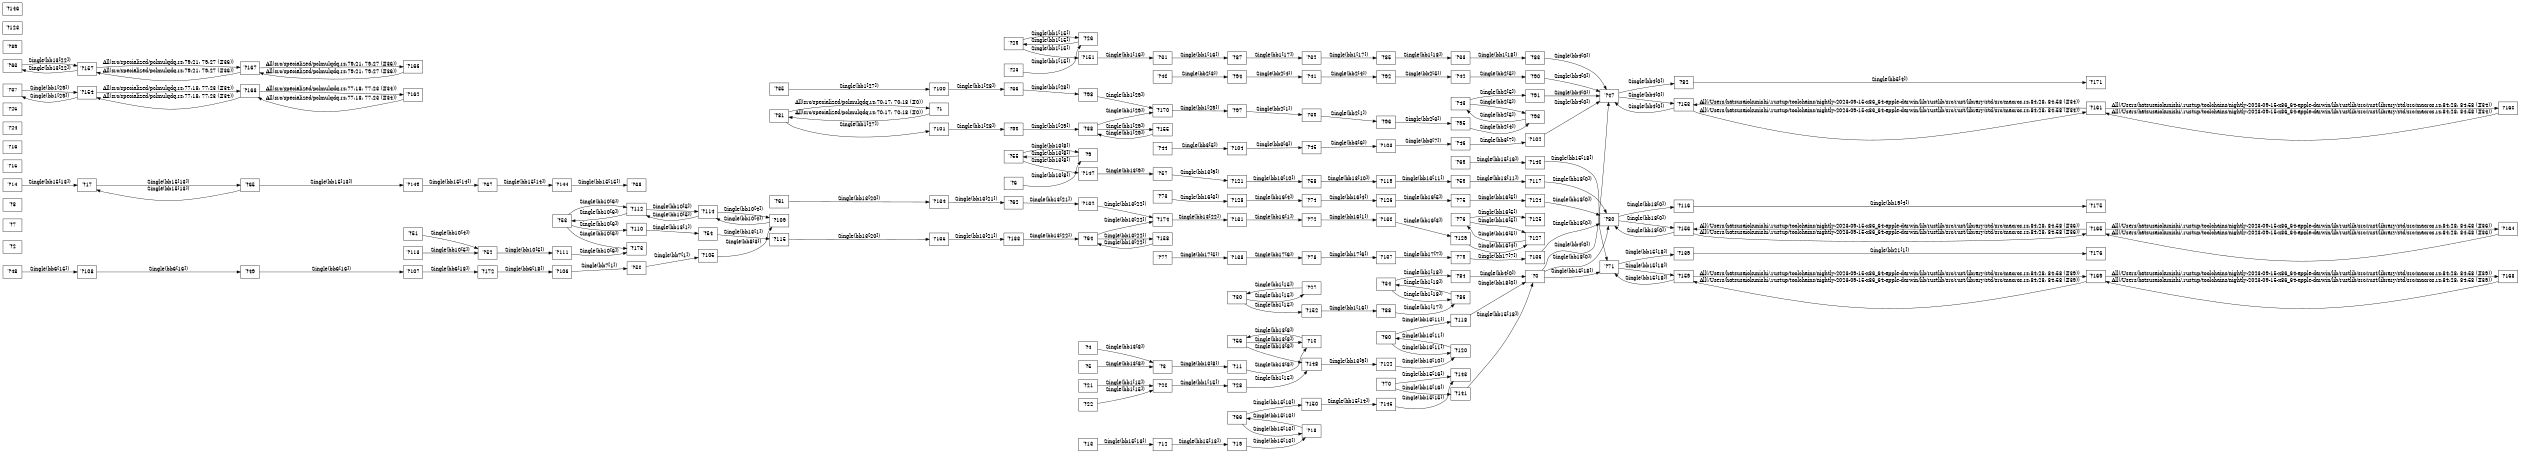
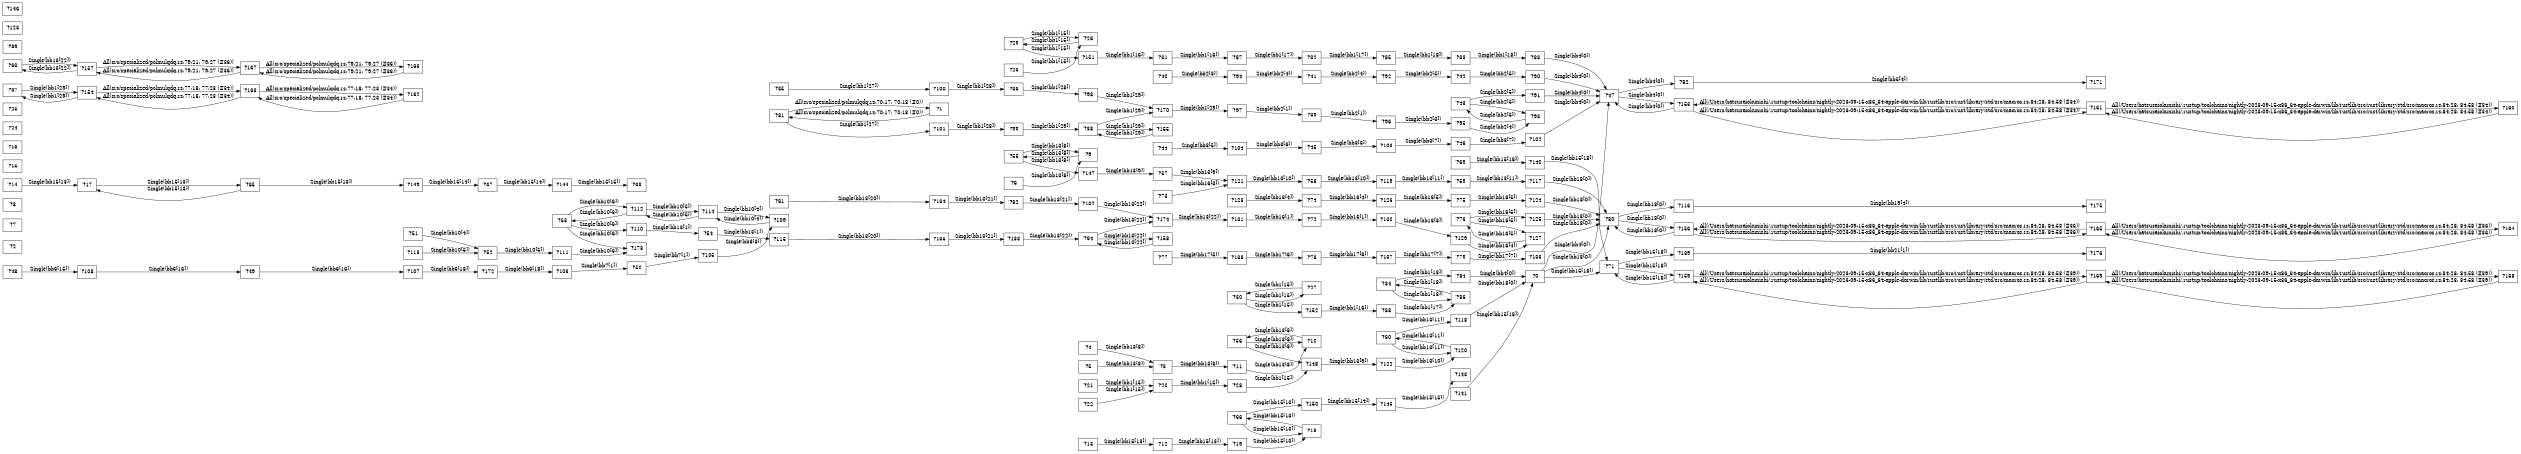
(1198, 202) -> (1198, 191)
none -> (1570, 220)
(1386, 384) -> none
